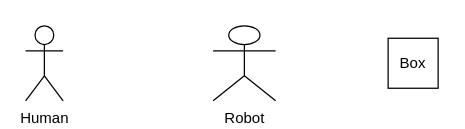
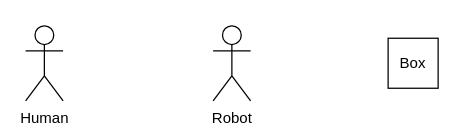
(244, 63) -> (232, 63)
